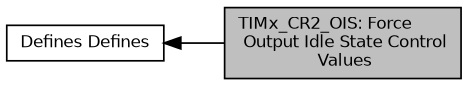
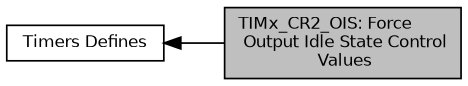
(85, 43) -> (85, 43)
